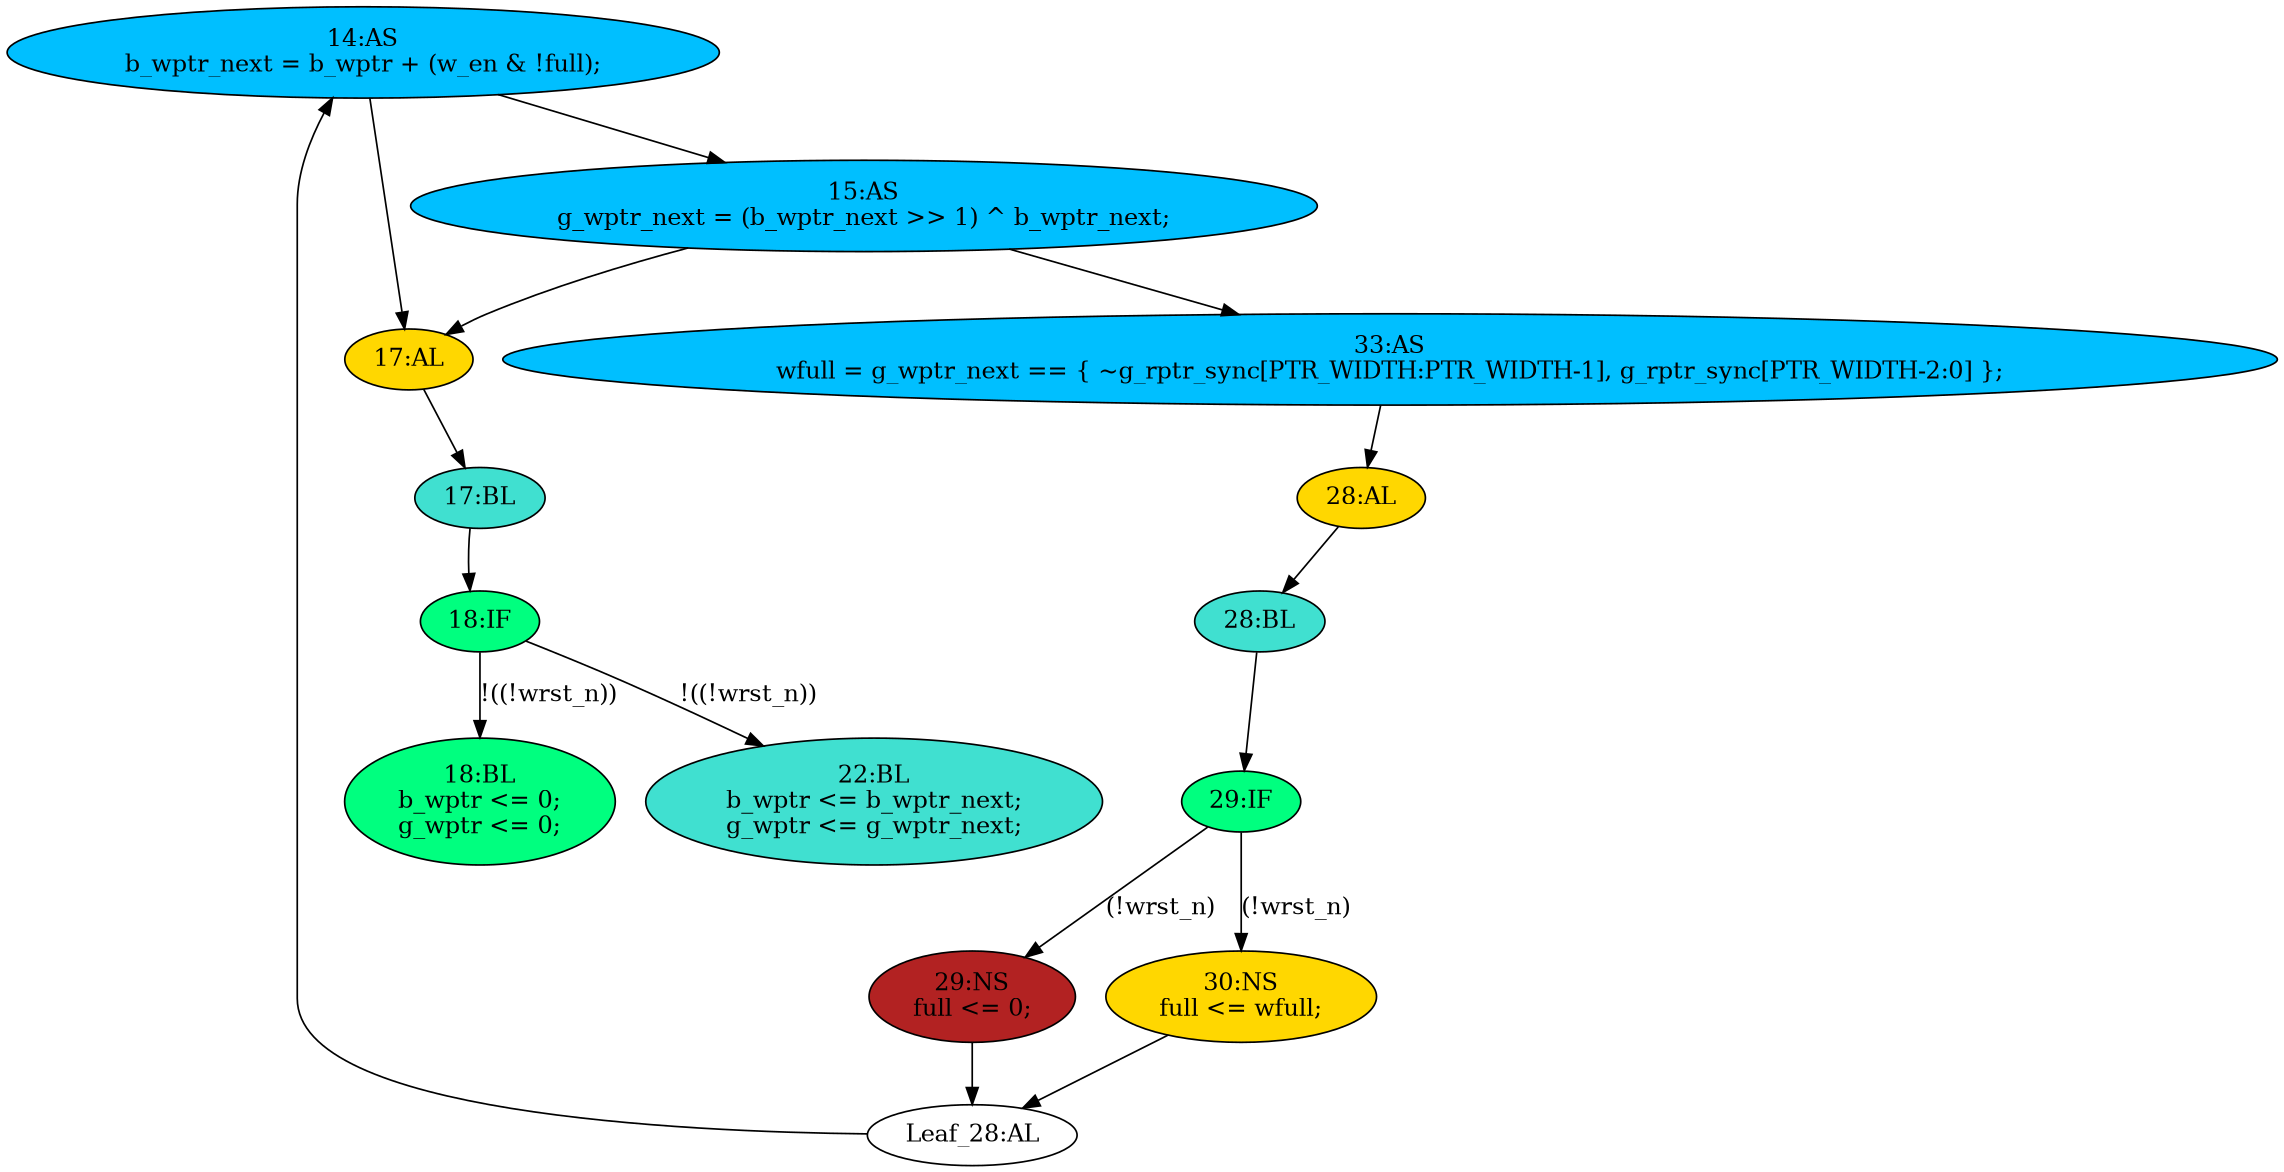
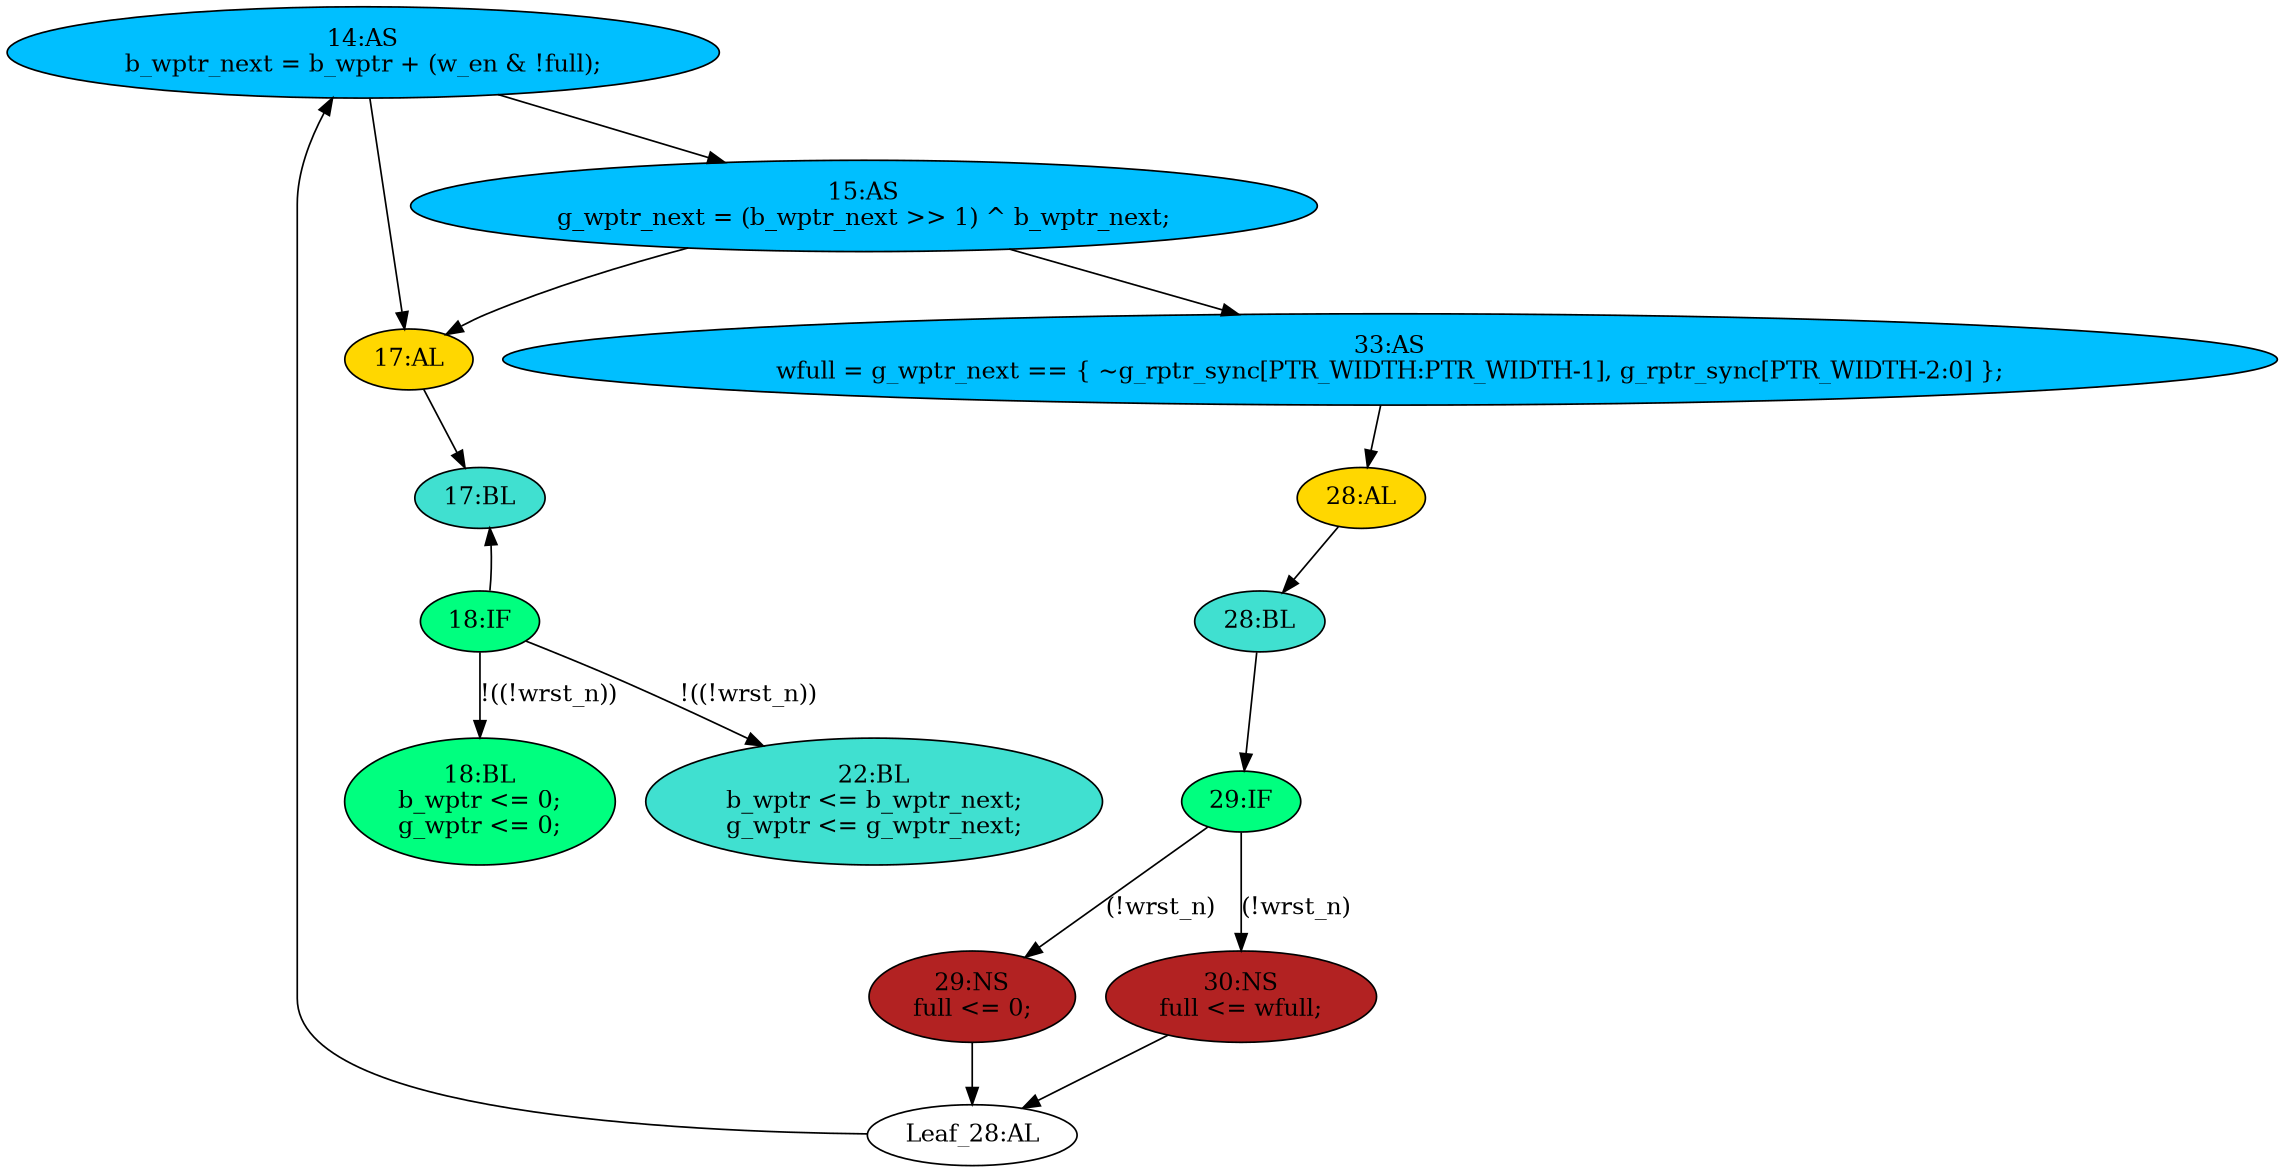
(469, 551) -> (491, 568)
(1241, 997) -> (1241, 997)
